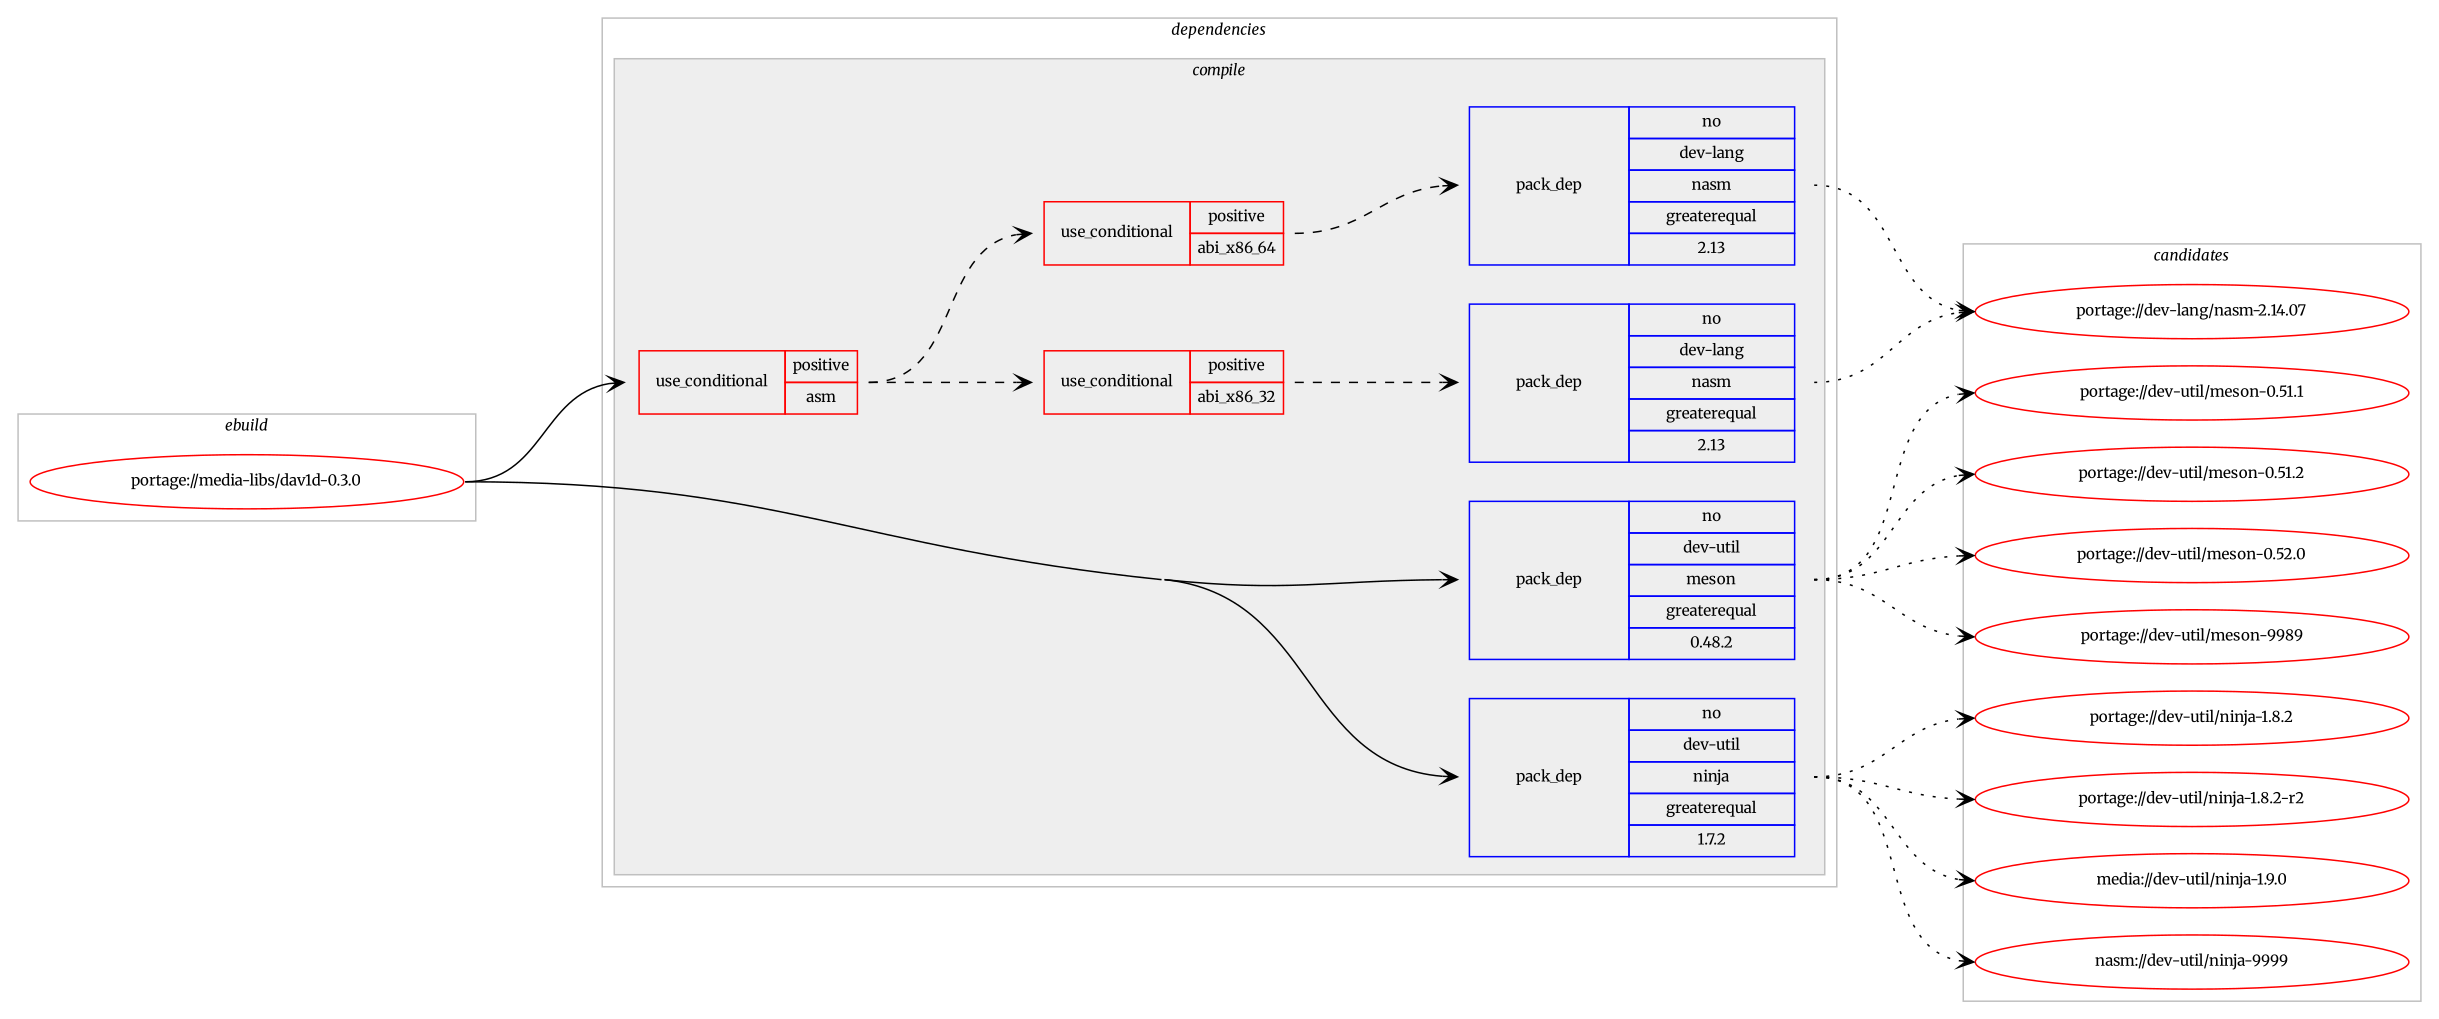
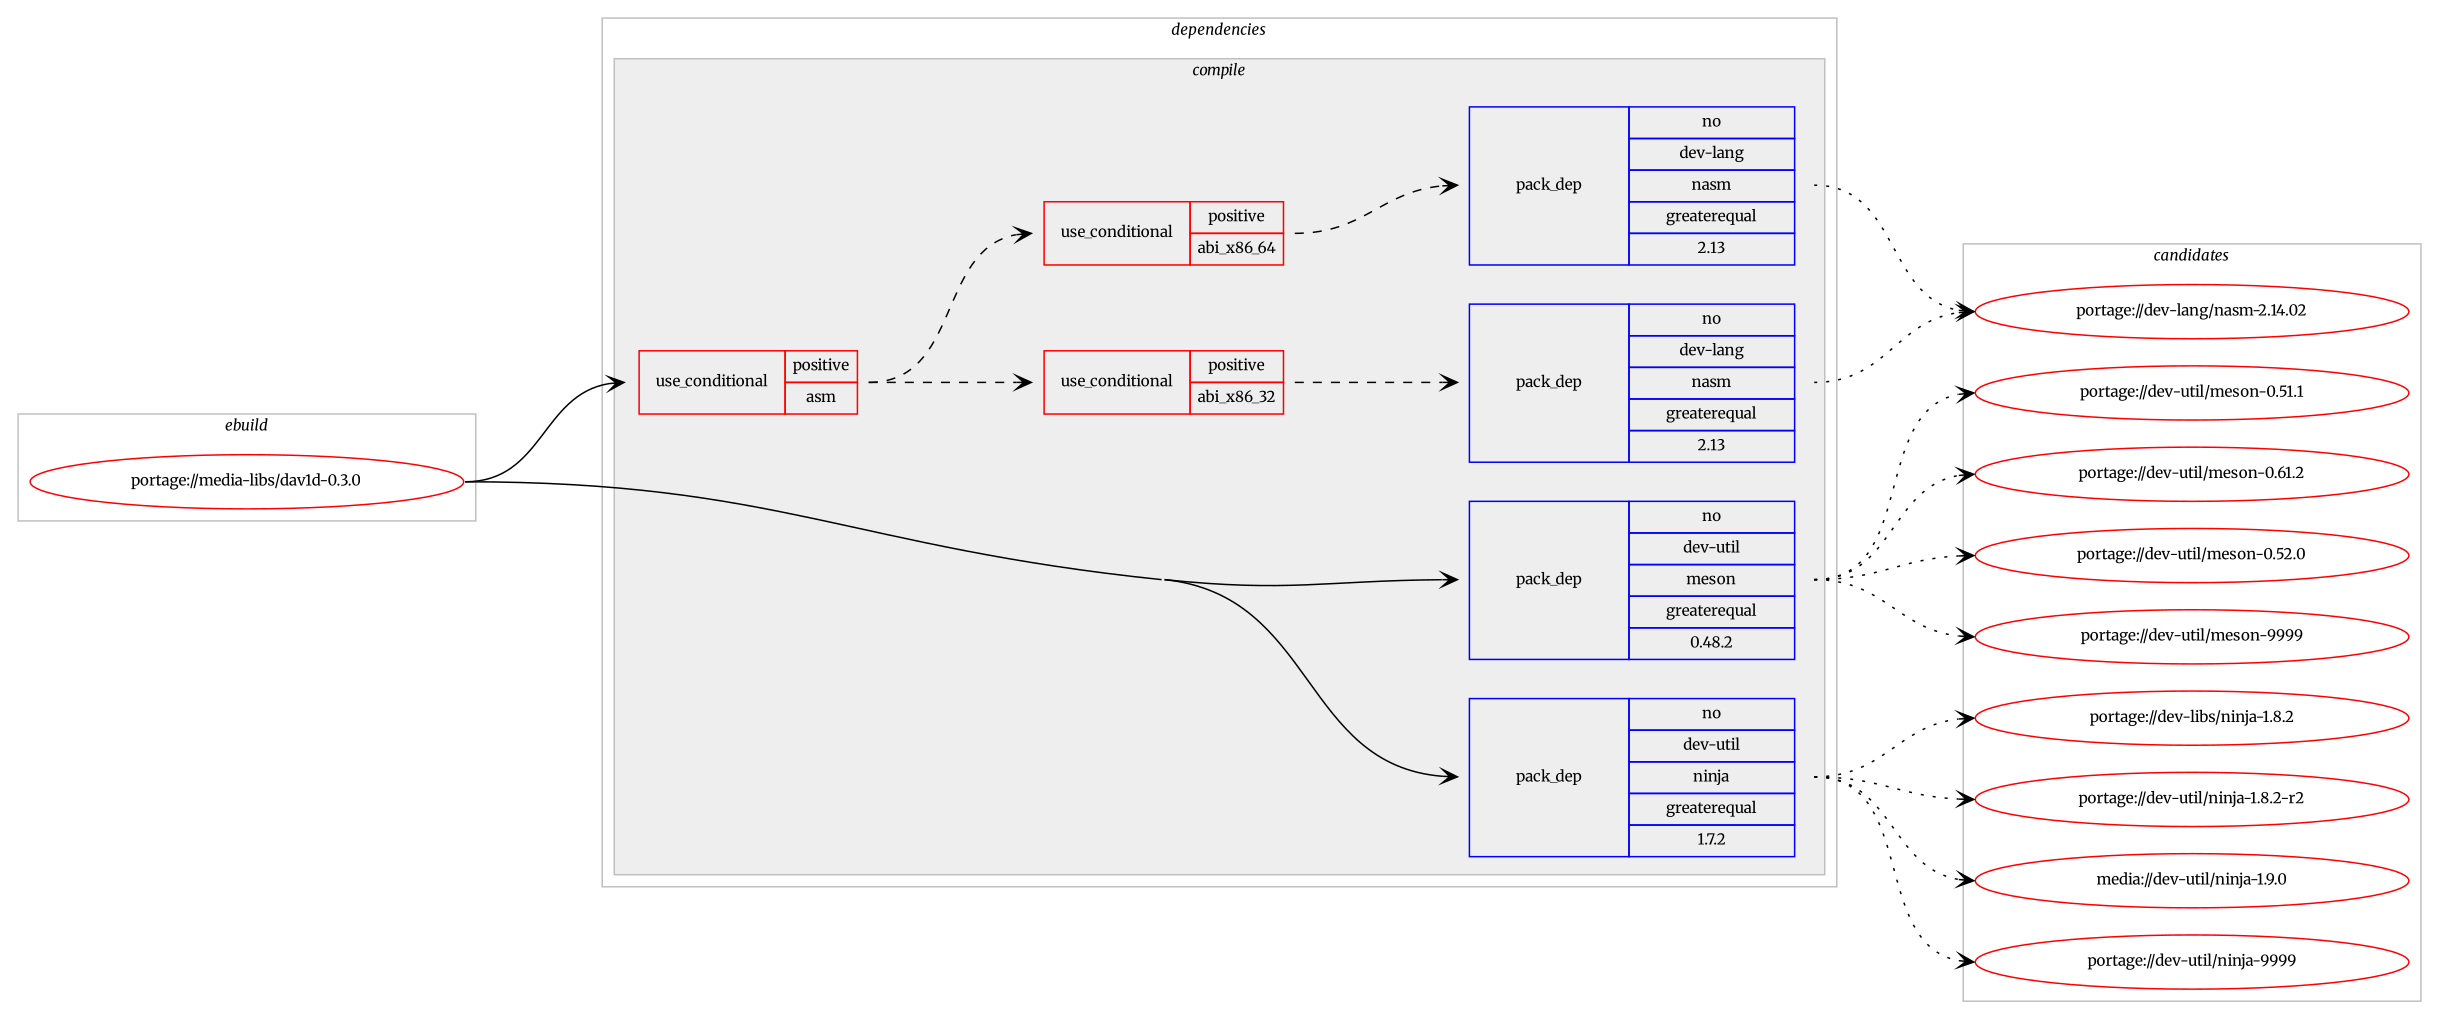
(2192, 312) -> (2192, 312)
(2192, 474) -> (2192, 474)
(2192, 637) -> (2192, 637)
(2192, 718) -> (2192, 718)
(2192, 962) -> (2192, 962)
